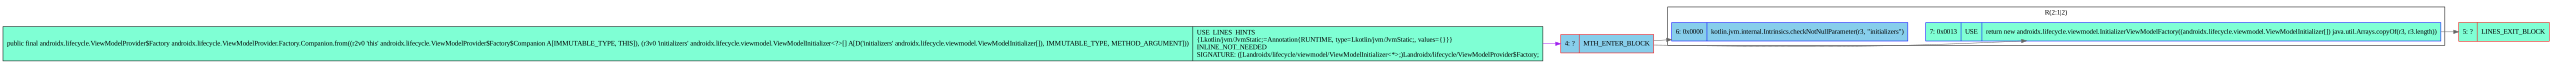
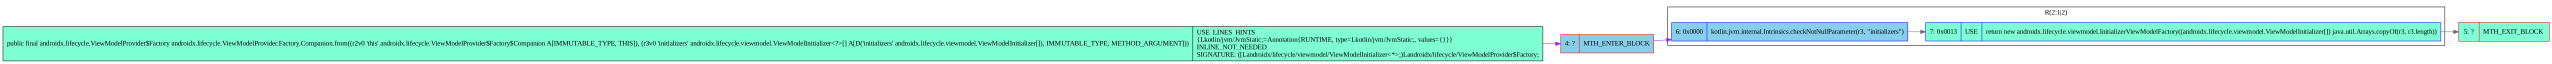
(2513, 32) -> (2513, 32)
(1660, 40) -> (1660, 40)
(1838, 47) -> (1914, 32)
